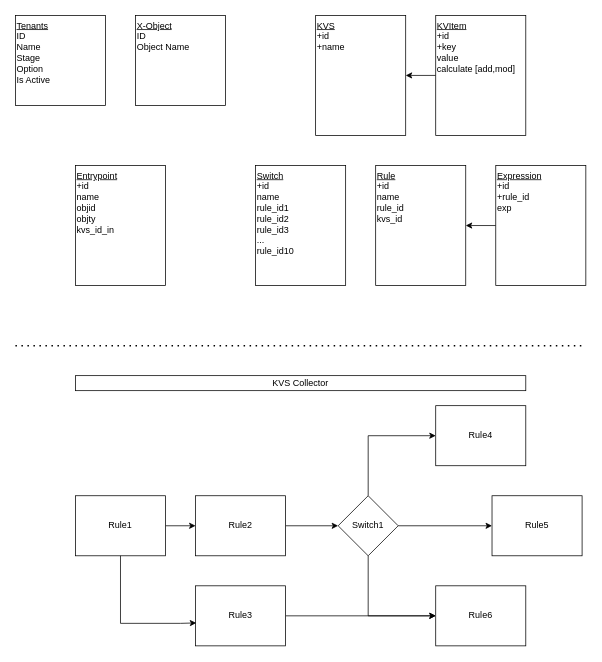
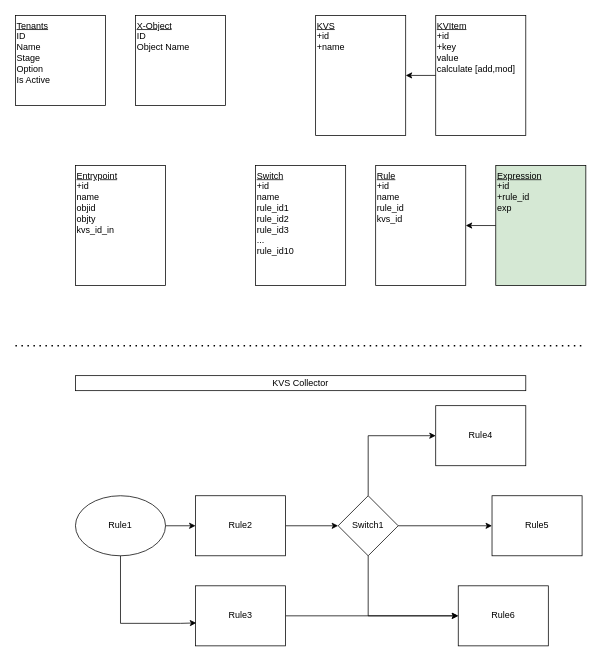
(540, 225) -> (540, 225)
(120, 525) -> (120, 525)
(480, 615) -> (503, 615)
